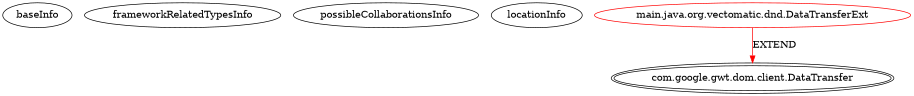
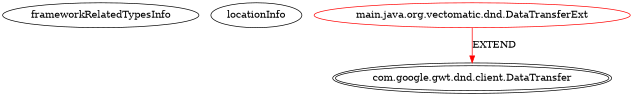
(37, 15) -> none
(386, 15) -> none
(753, 78) -> (472, 78)
